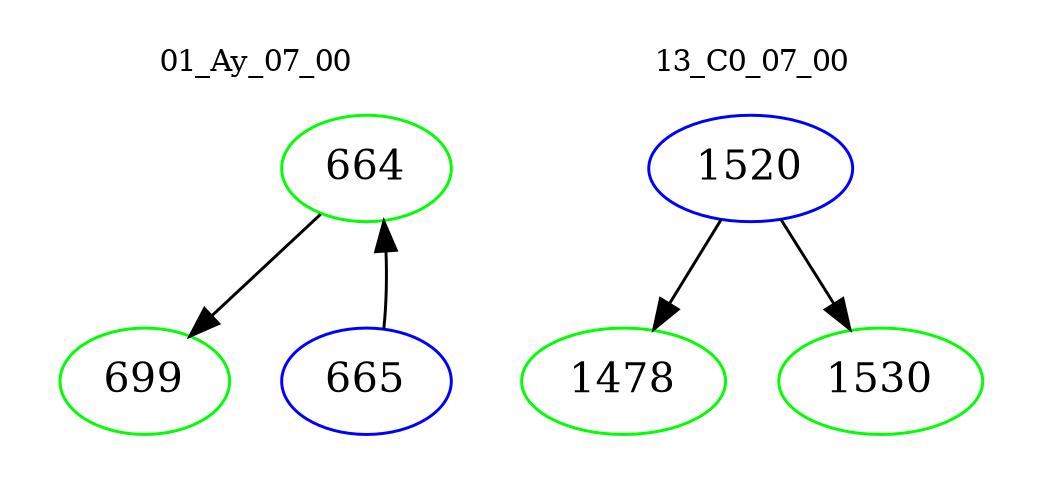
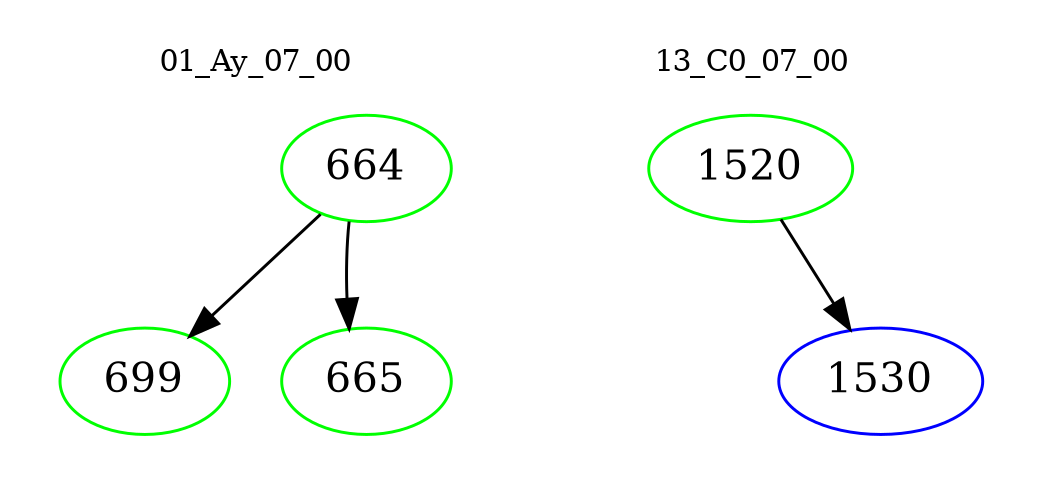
(751, 168) -> (751, 168)
(386, 290) -> (347, 260)
(366, 381) -> (366, 381)
(624, 381) -> none
(881, 381) -> (881, 381)
